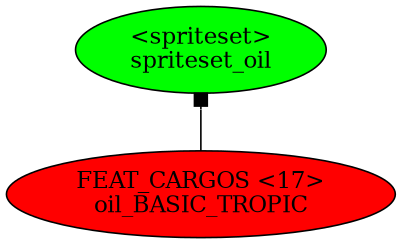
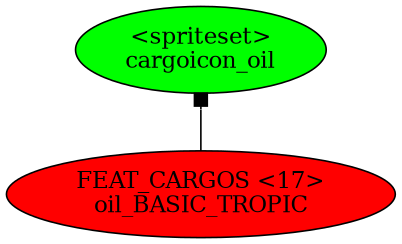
(201, 50) -> (201, 50)
